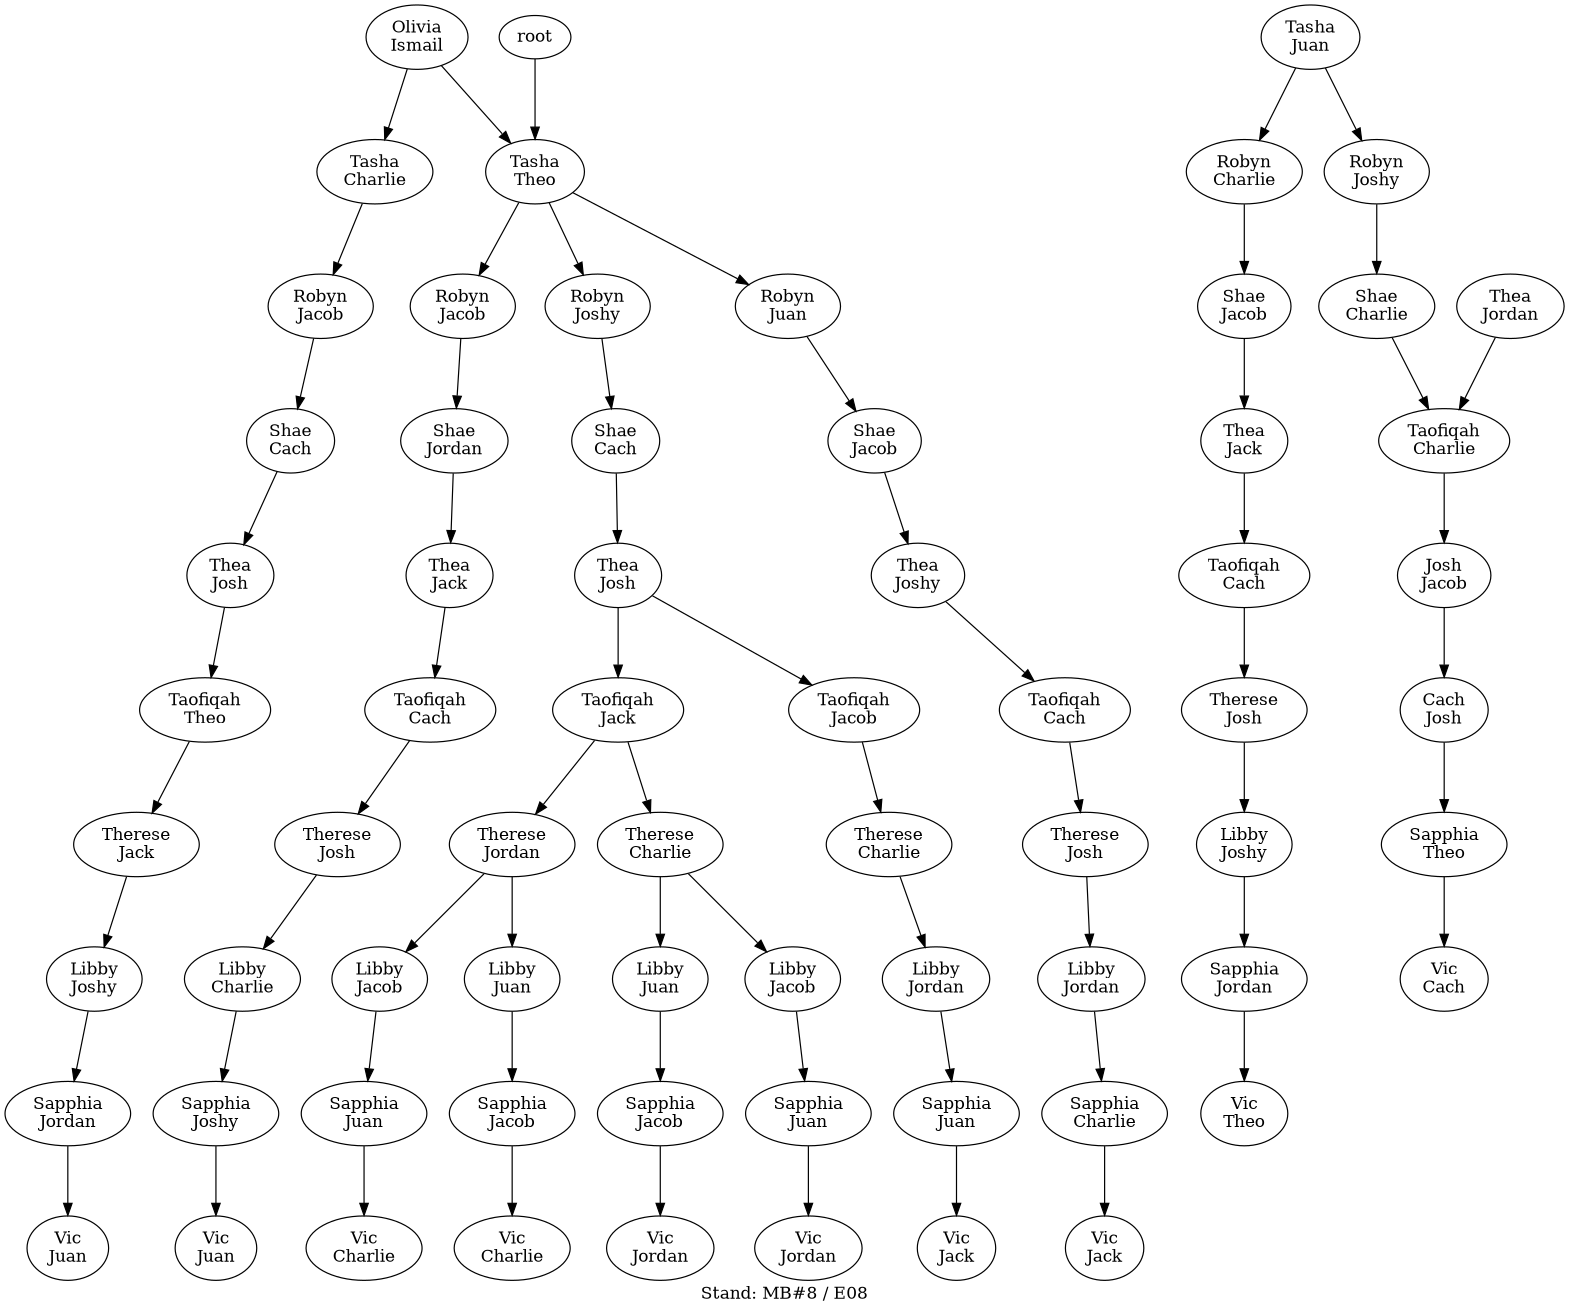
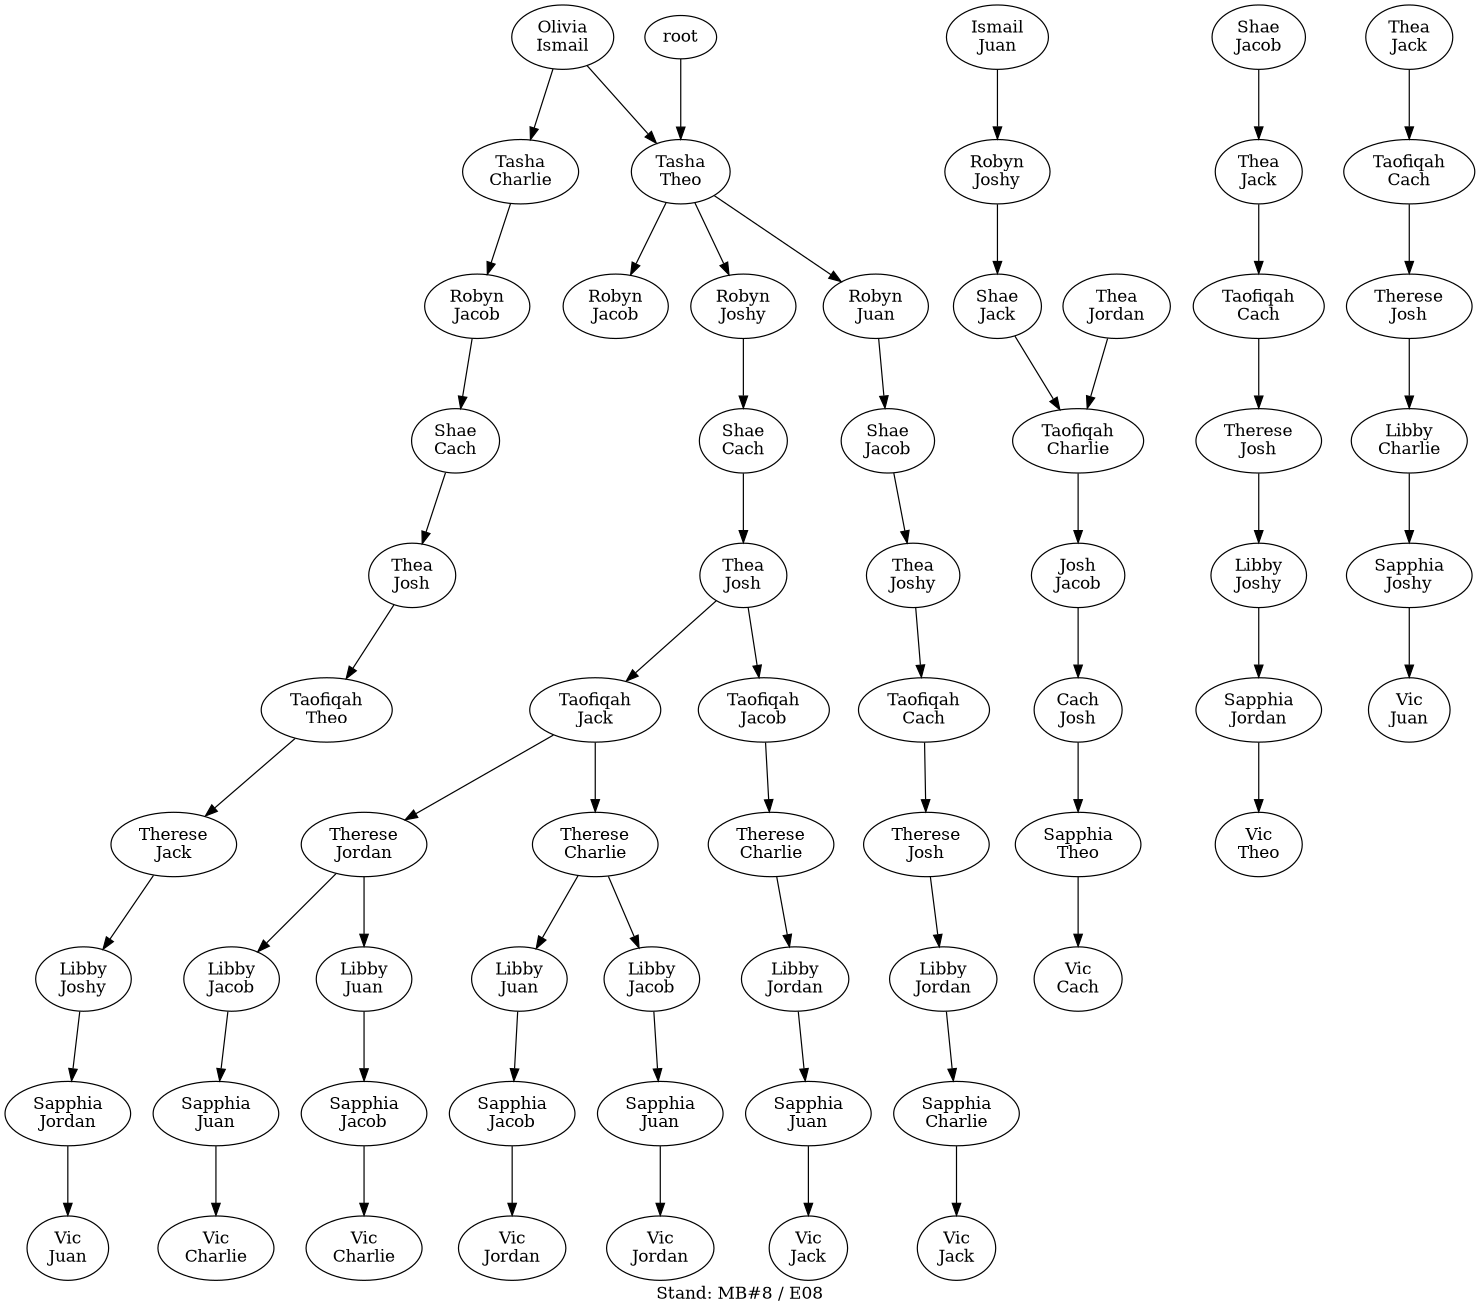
(1310, 37) -> (997, 37)
(1244, 172) -> none
(1377, 306) -> (997, 306)
(454, 441) -> none
